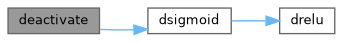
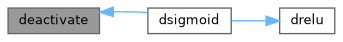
(117, 30) -> (130, 12)
